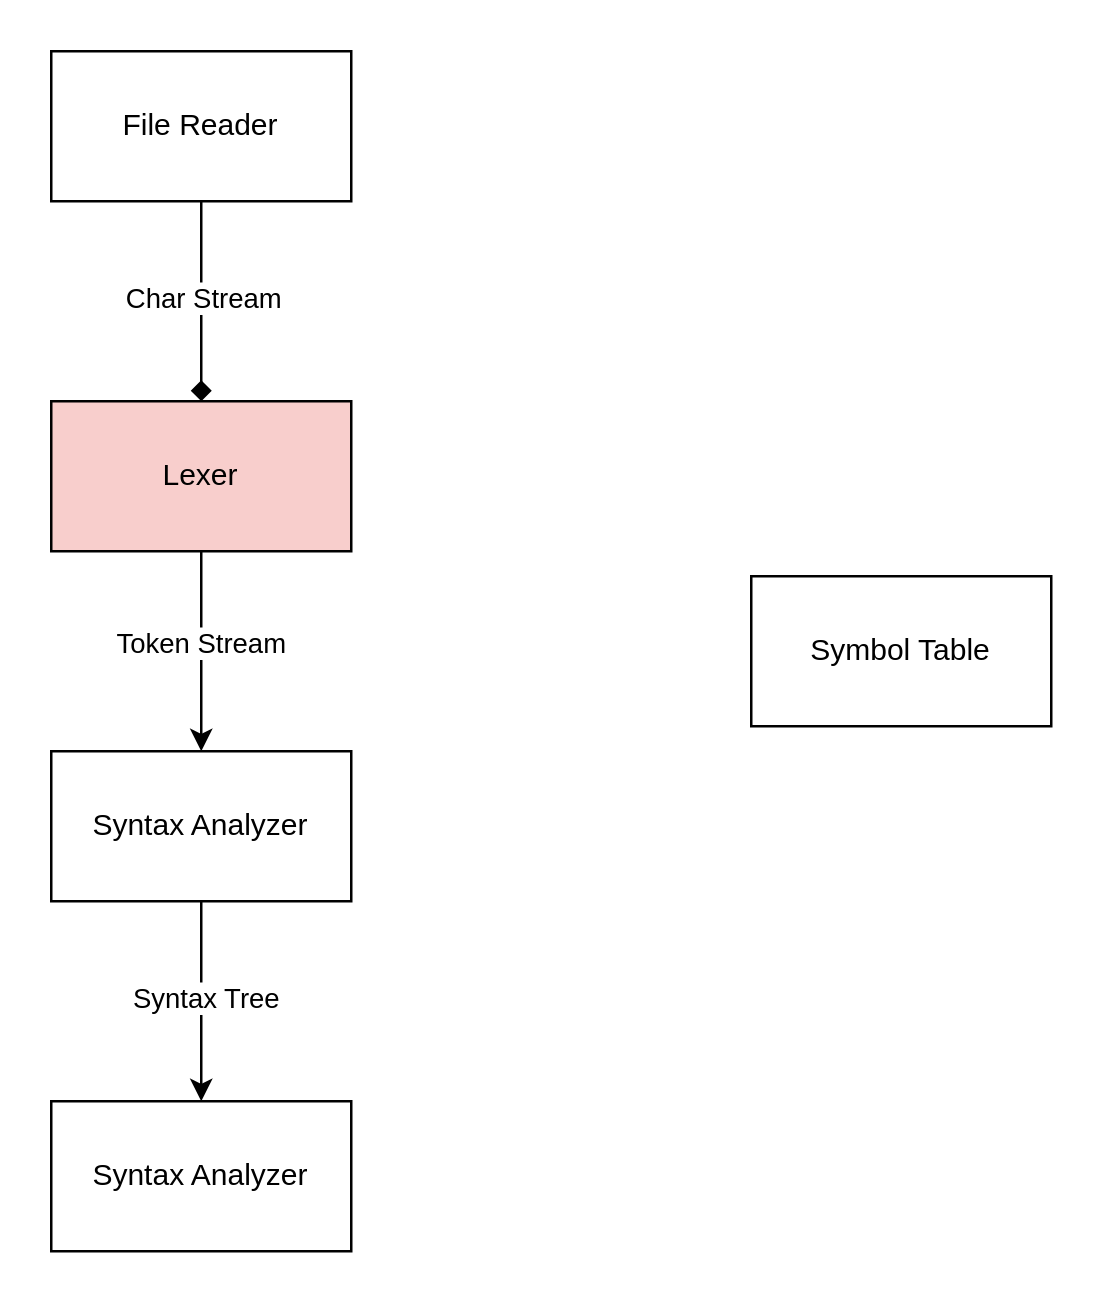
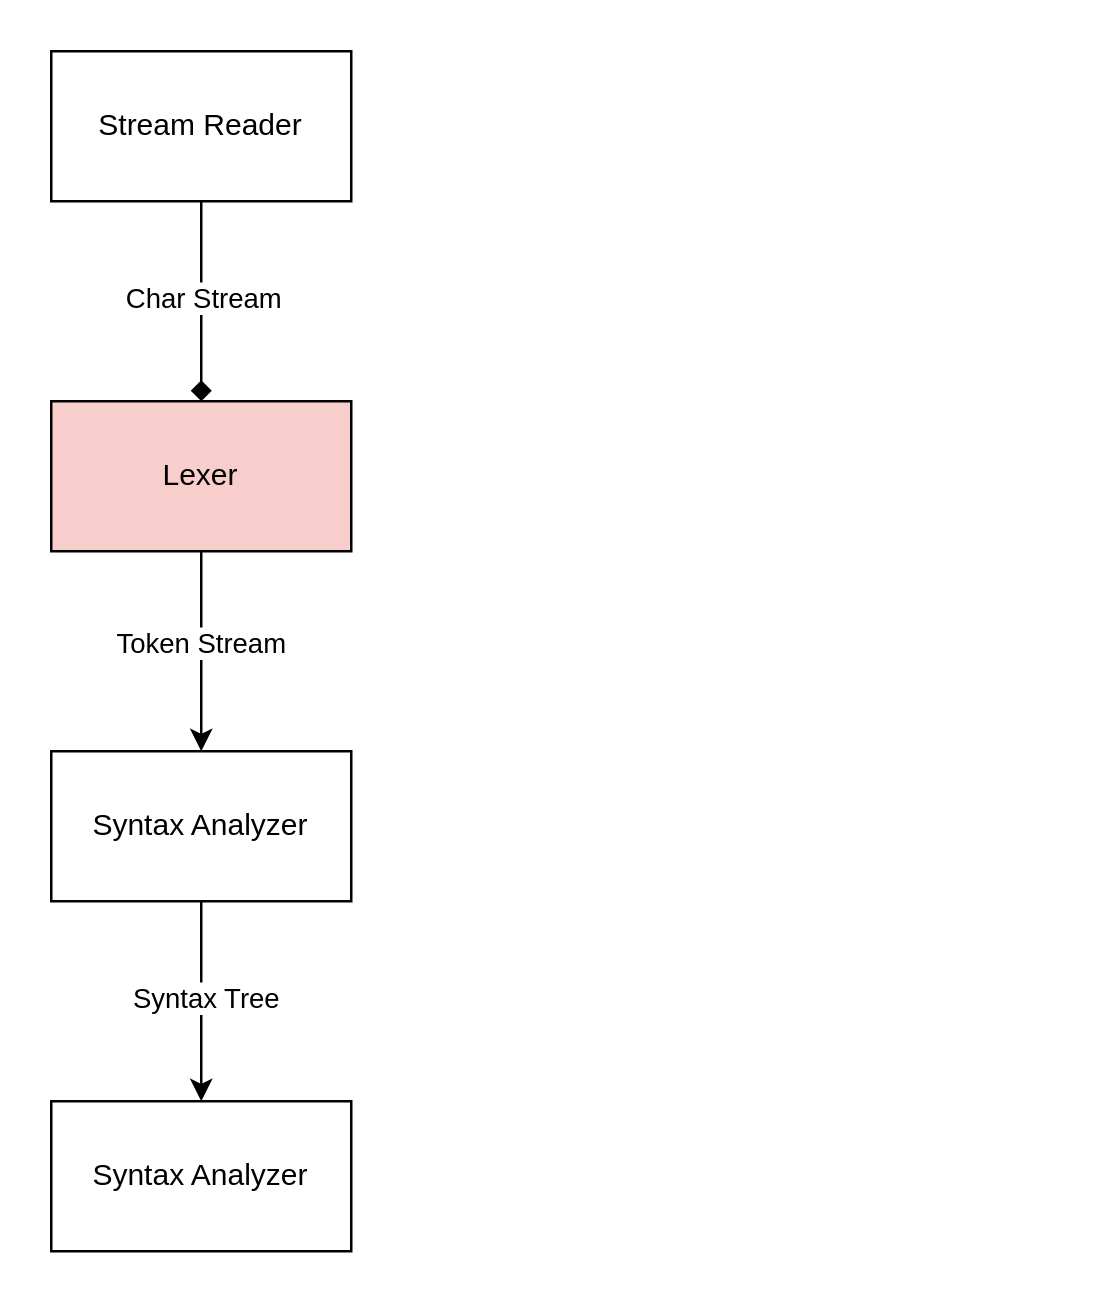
(201, 126) -> (201, 126)
(901, 651) -> none
